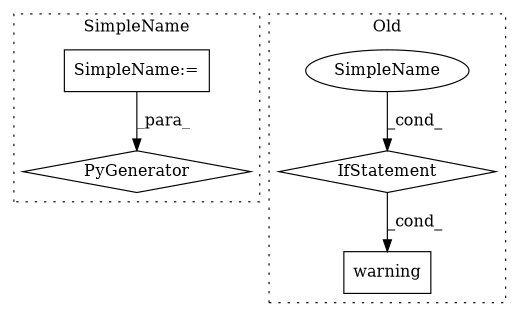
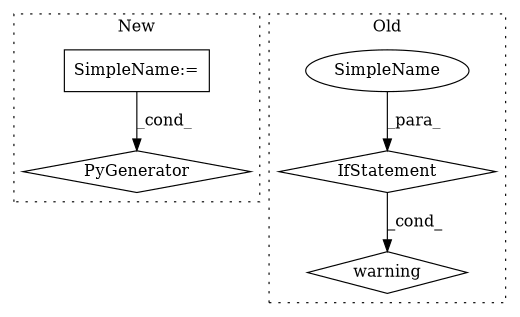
(137, 27) -> (137, 27)
(164, 121) -> (165, 121)
(415, 121) -> (414, 121)
(387, 273) -> (387, 273)
